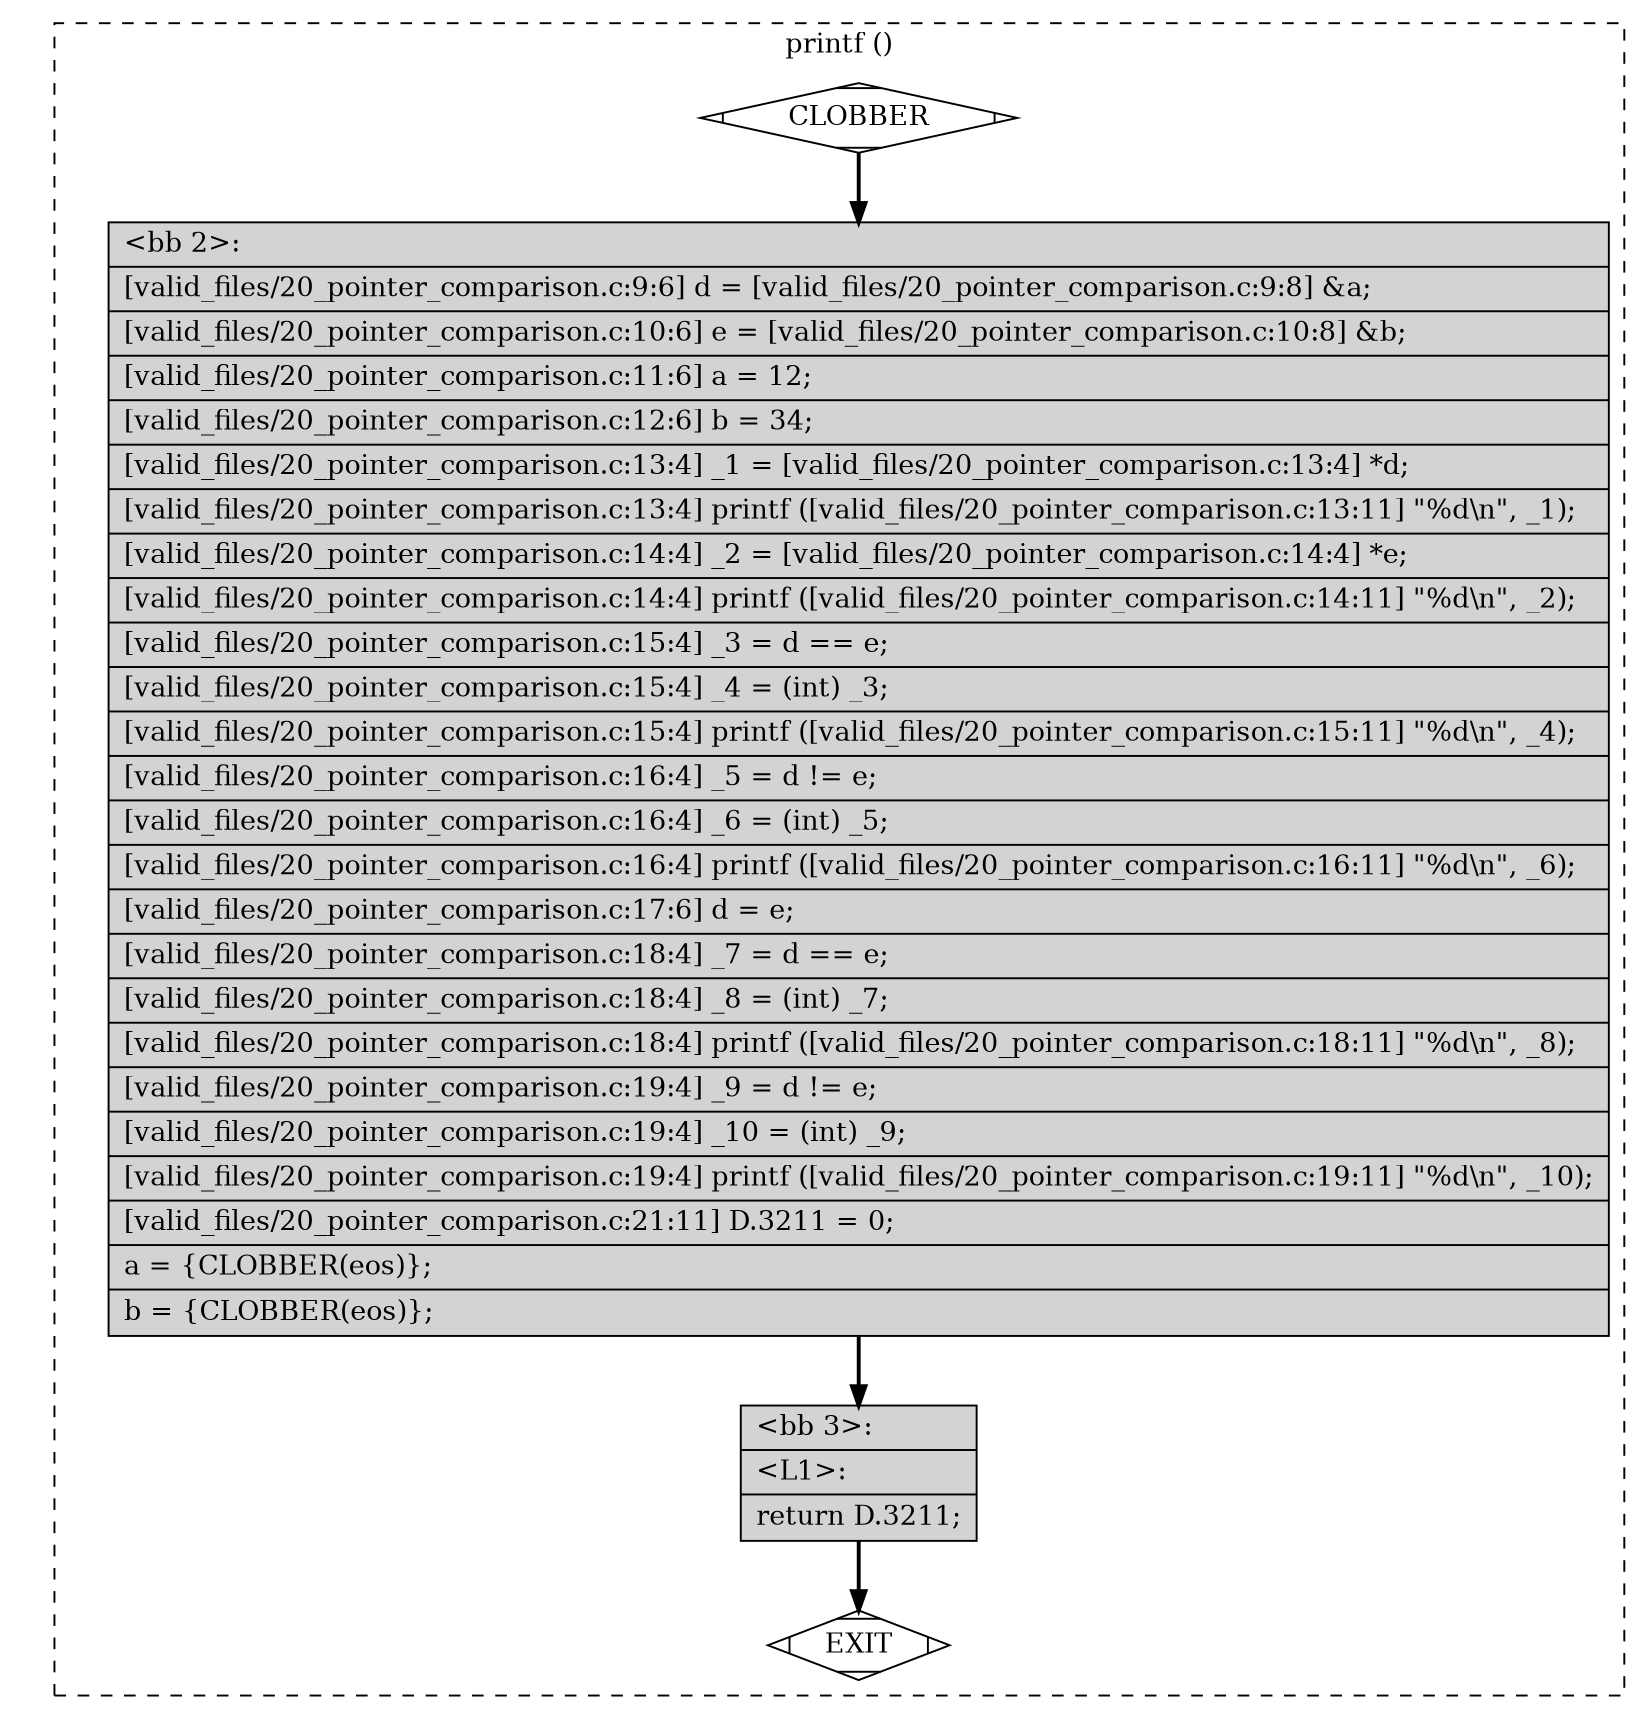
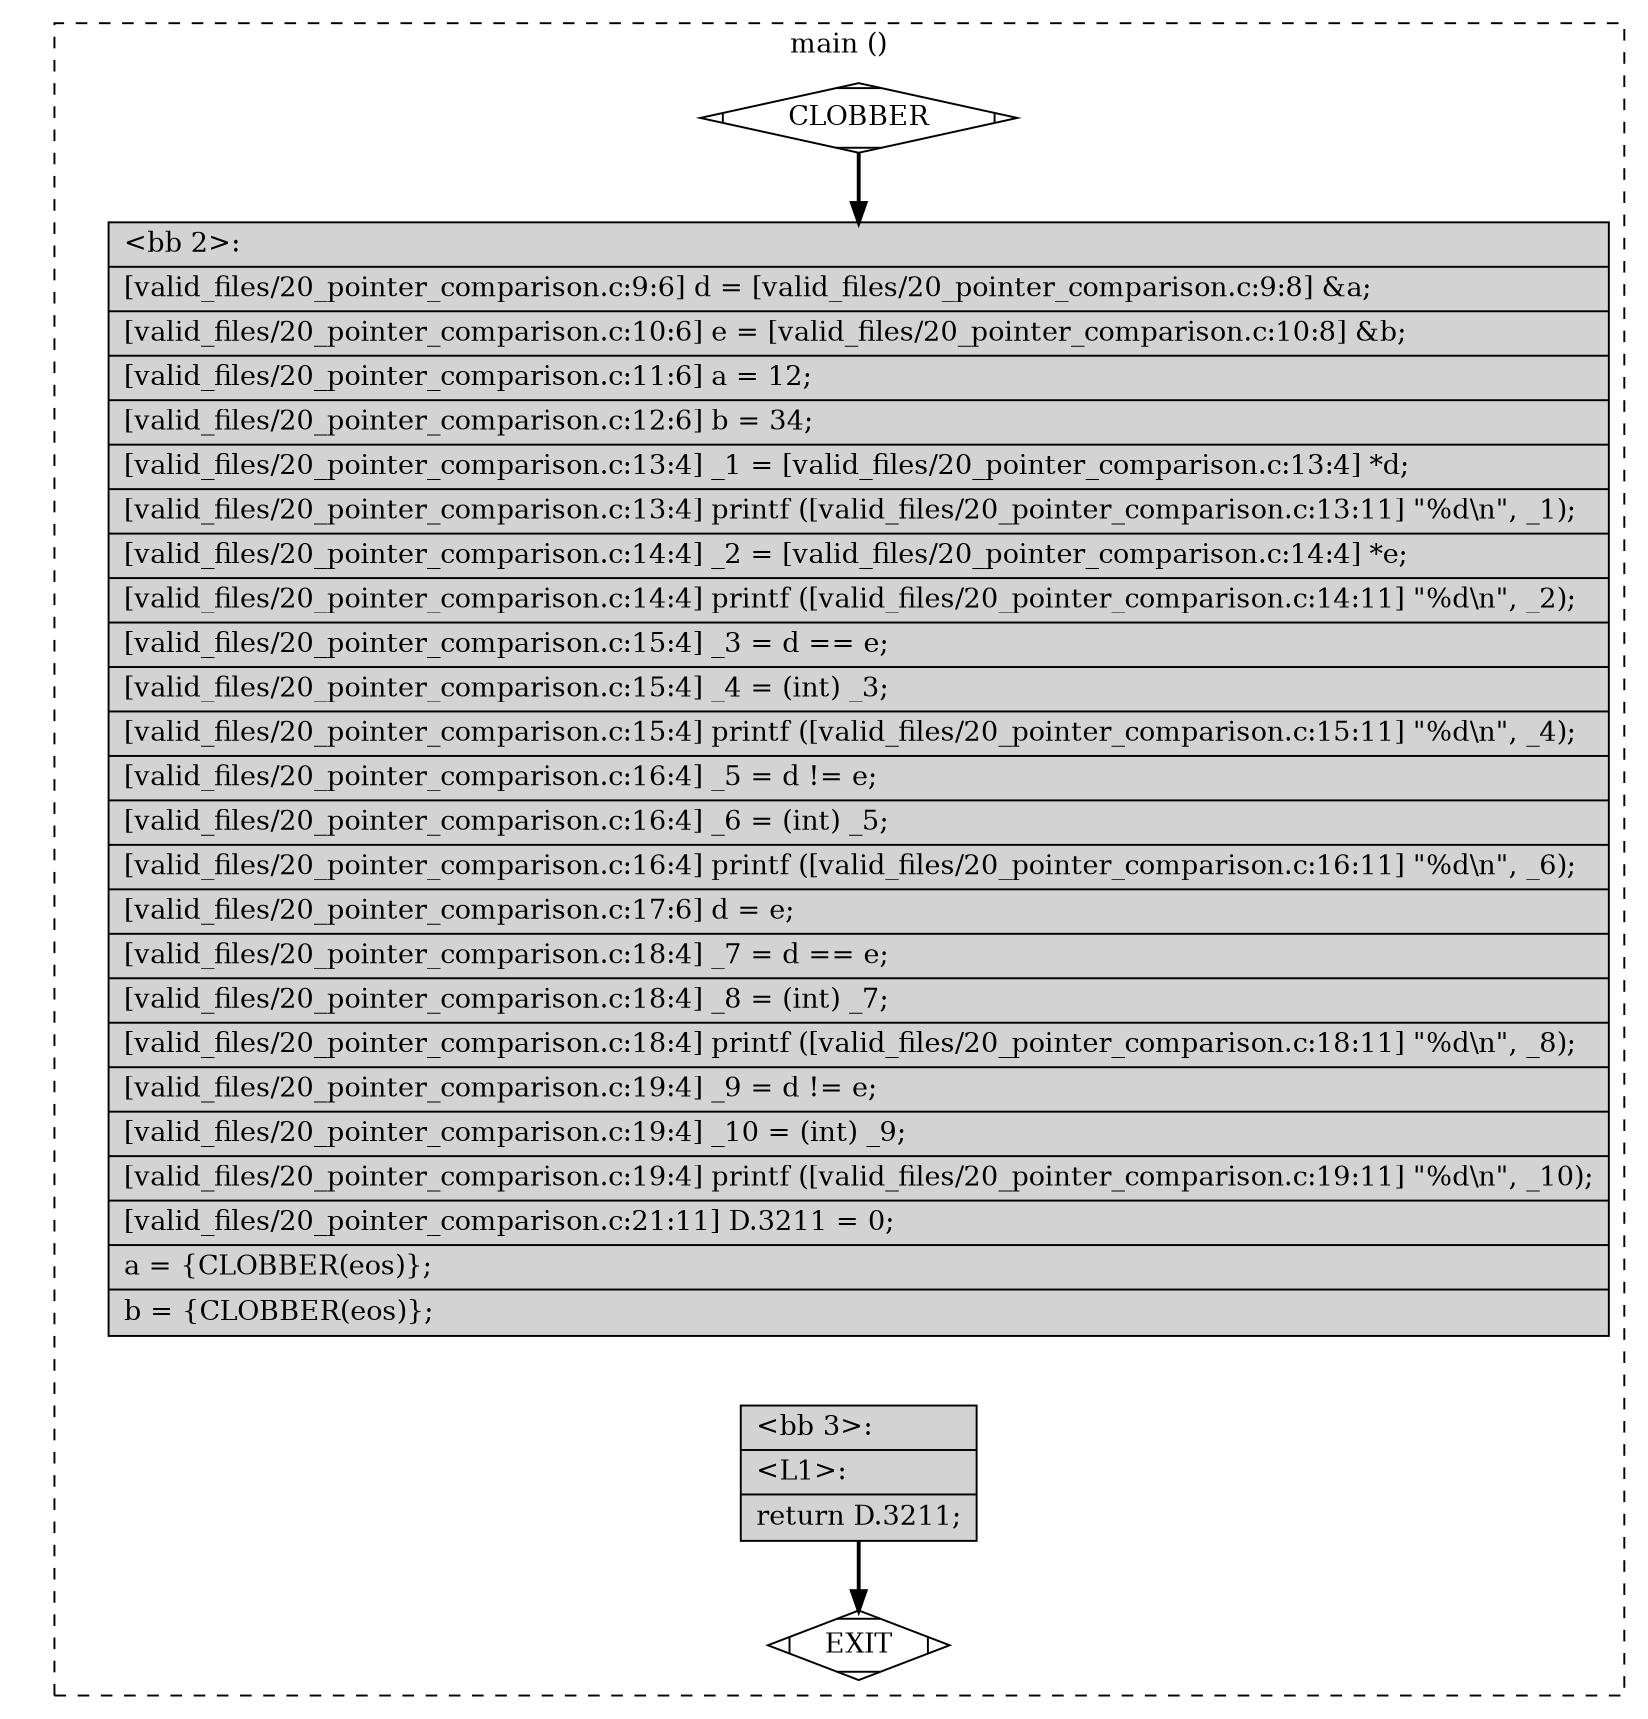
(839, 45) -> (839, 45)
(859, 1361) -> none
